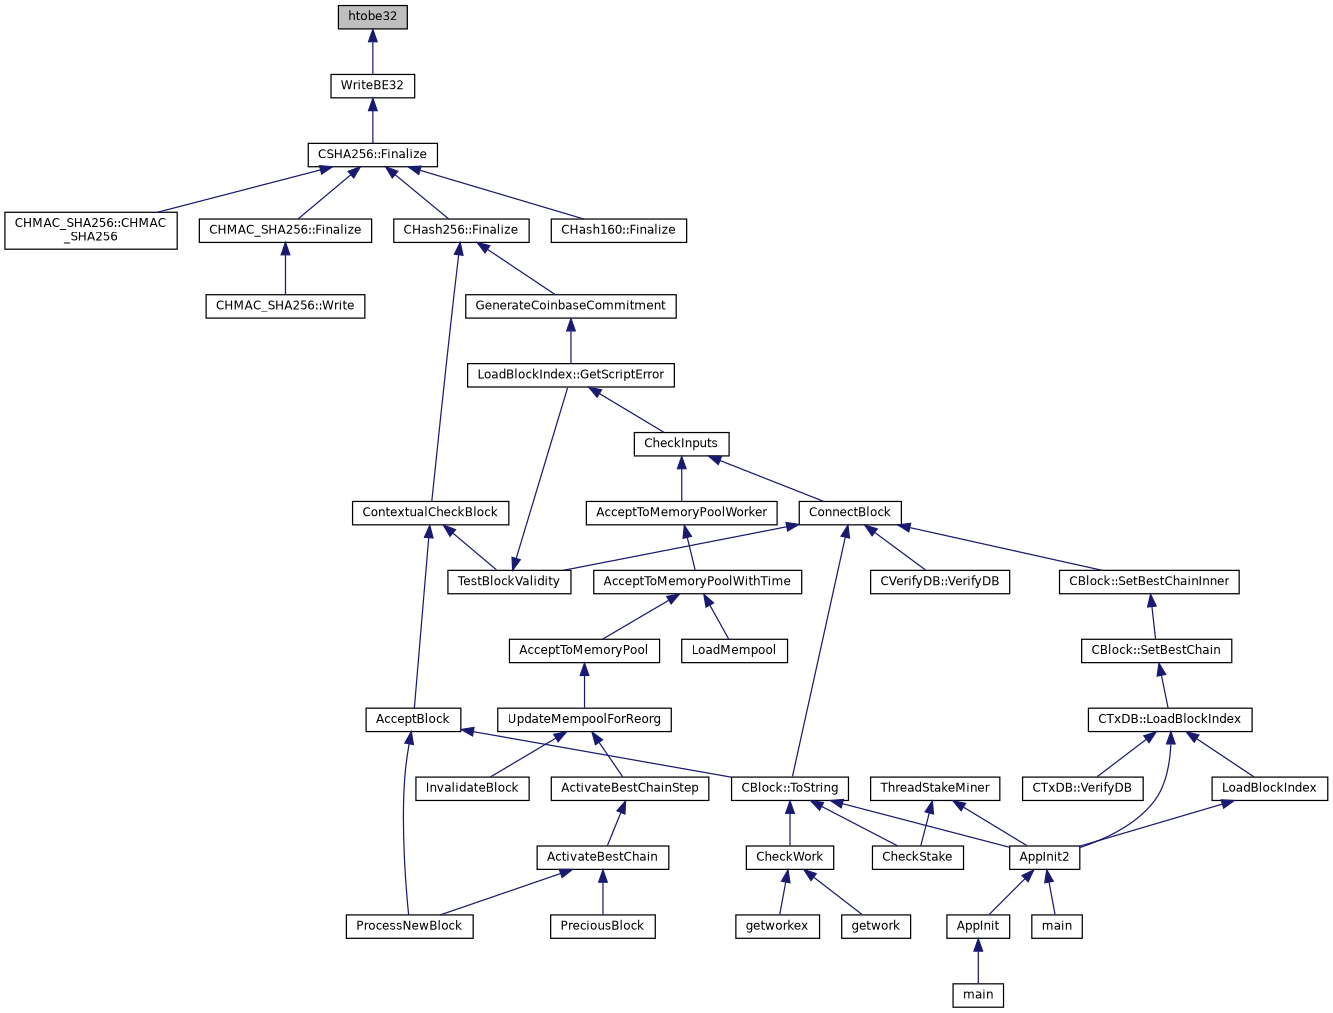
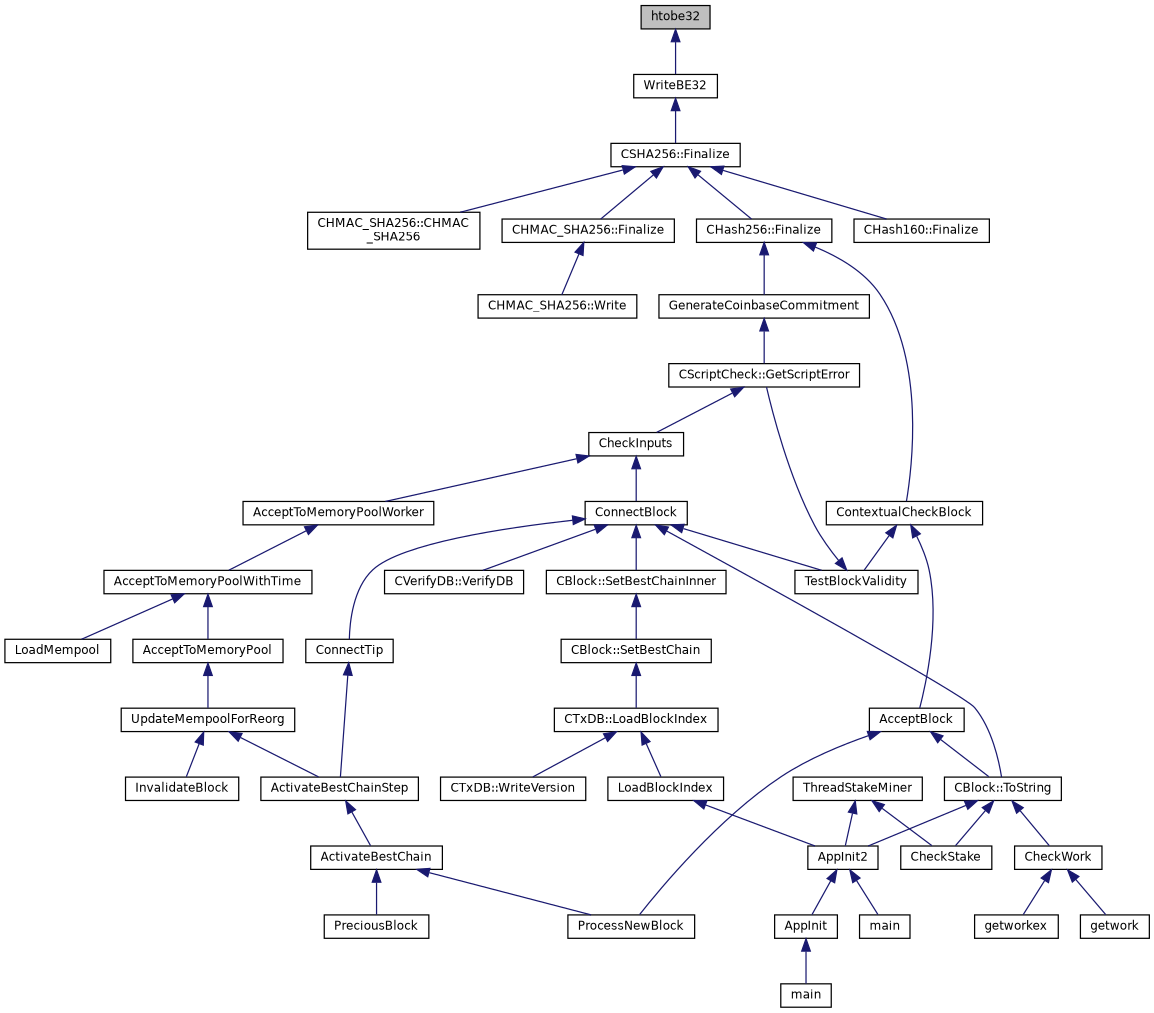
(571, 375) -> (764, 375)
none -> (349, 651)
(1083, 789) -> (513, 789)
(1145, 812) -> none
